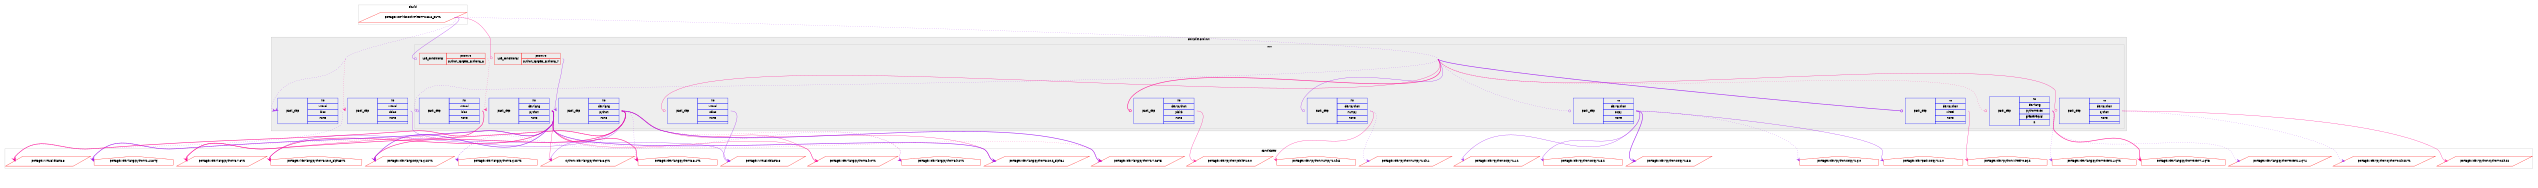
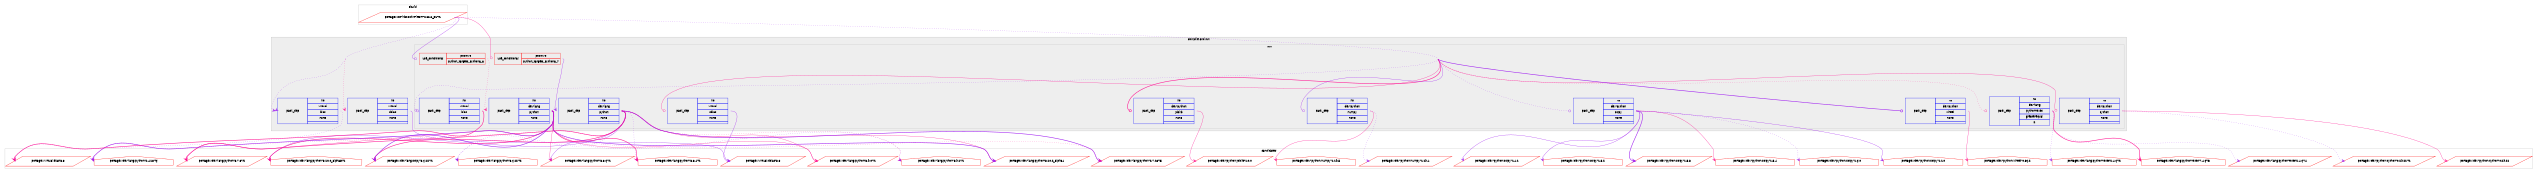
(316, 161) -> (316, 161)
(588, 161) -> (588, 161)
none -> (1755, 161)
(1923, 161) -> (1923, 161)
